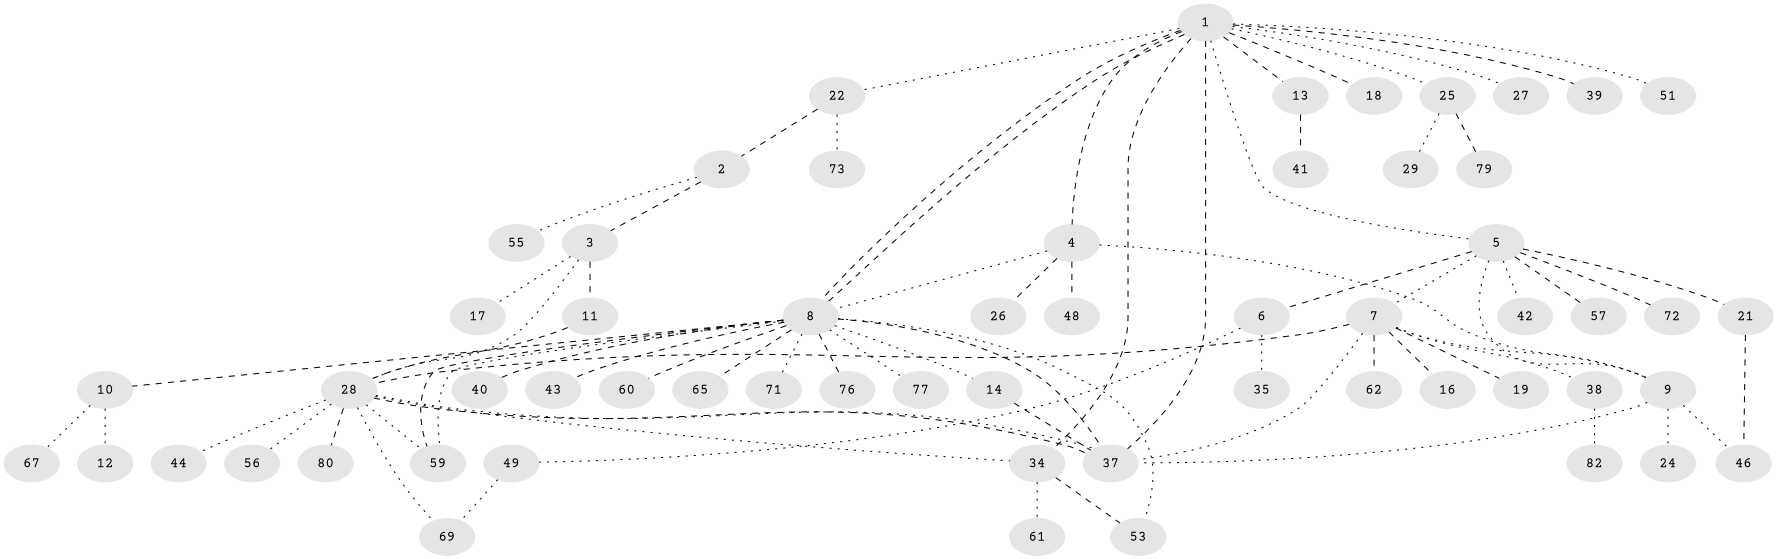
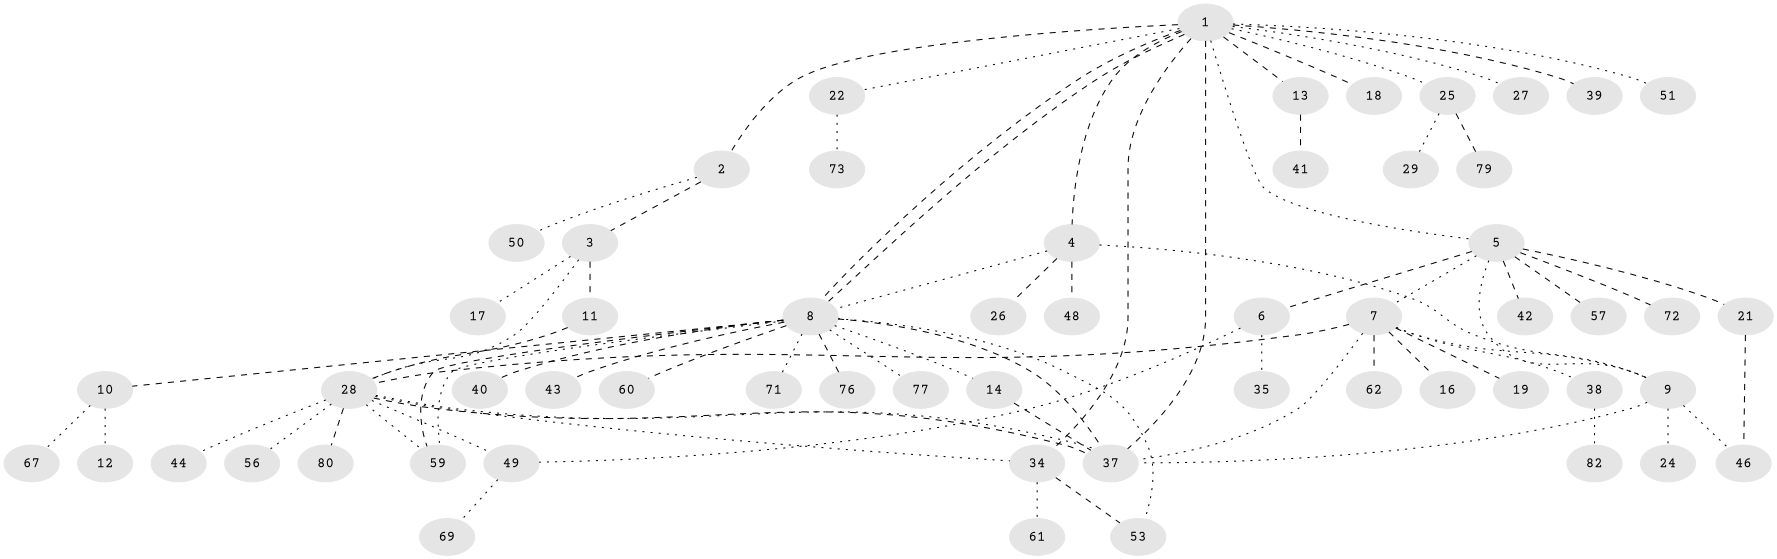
(779, 133) -> (936, 45)
(517, 243) -> (517, 243)
(1511, 280) -> (1511, 280)
(700, 390) -> none
(391, 467) -> (431, 426)
